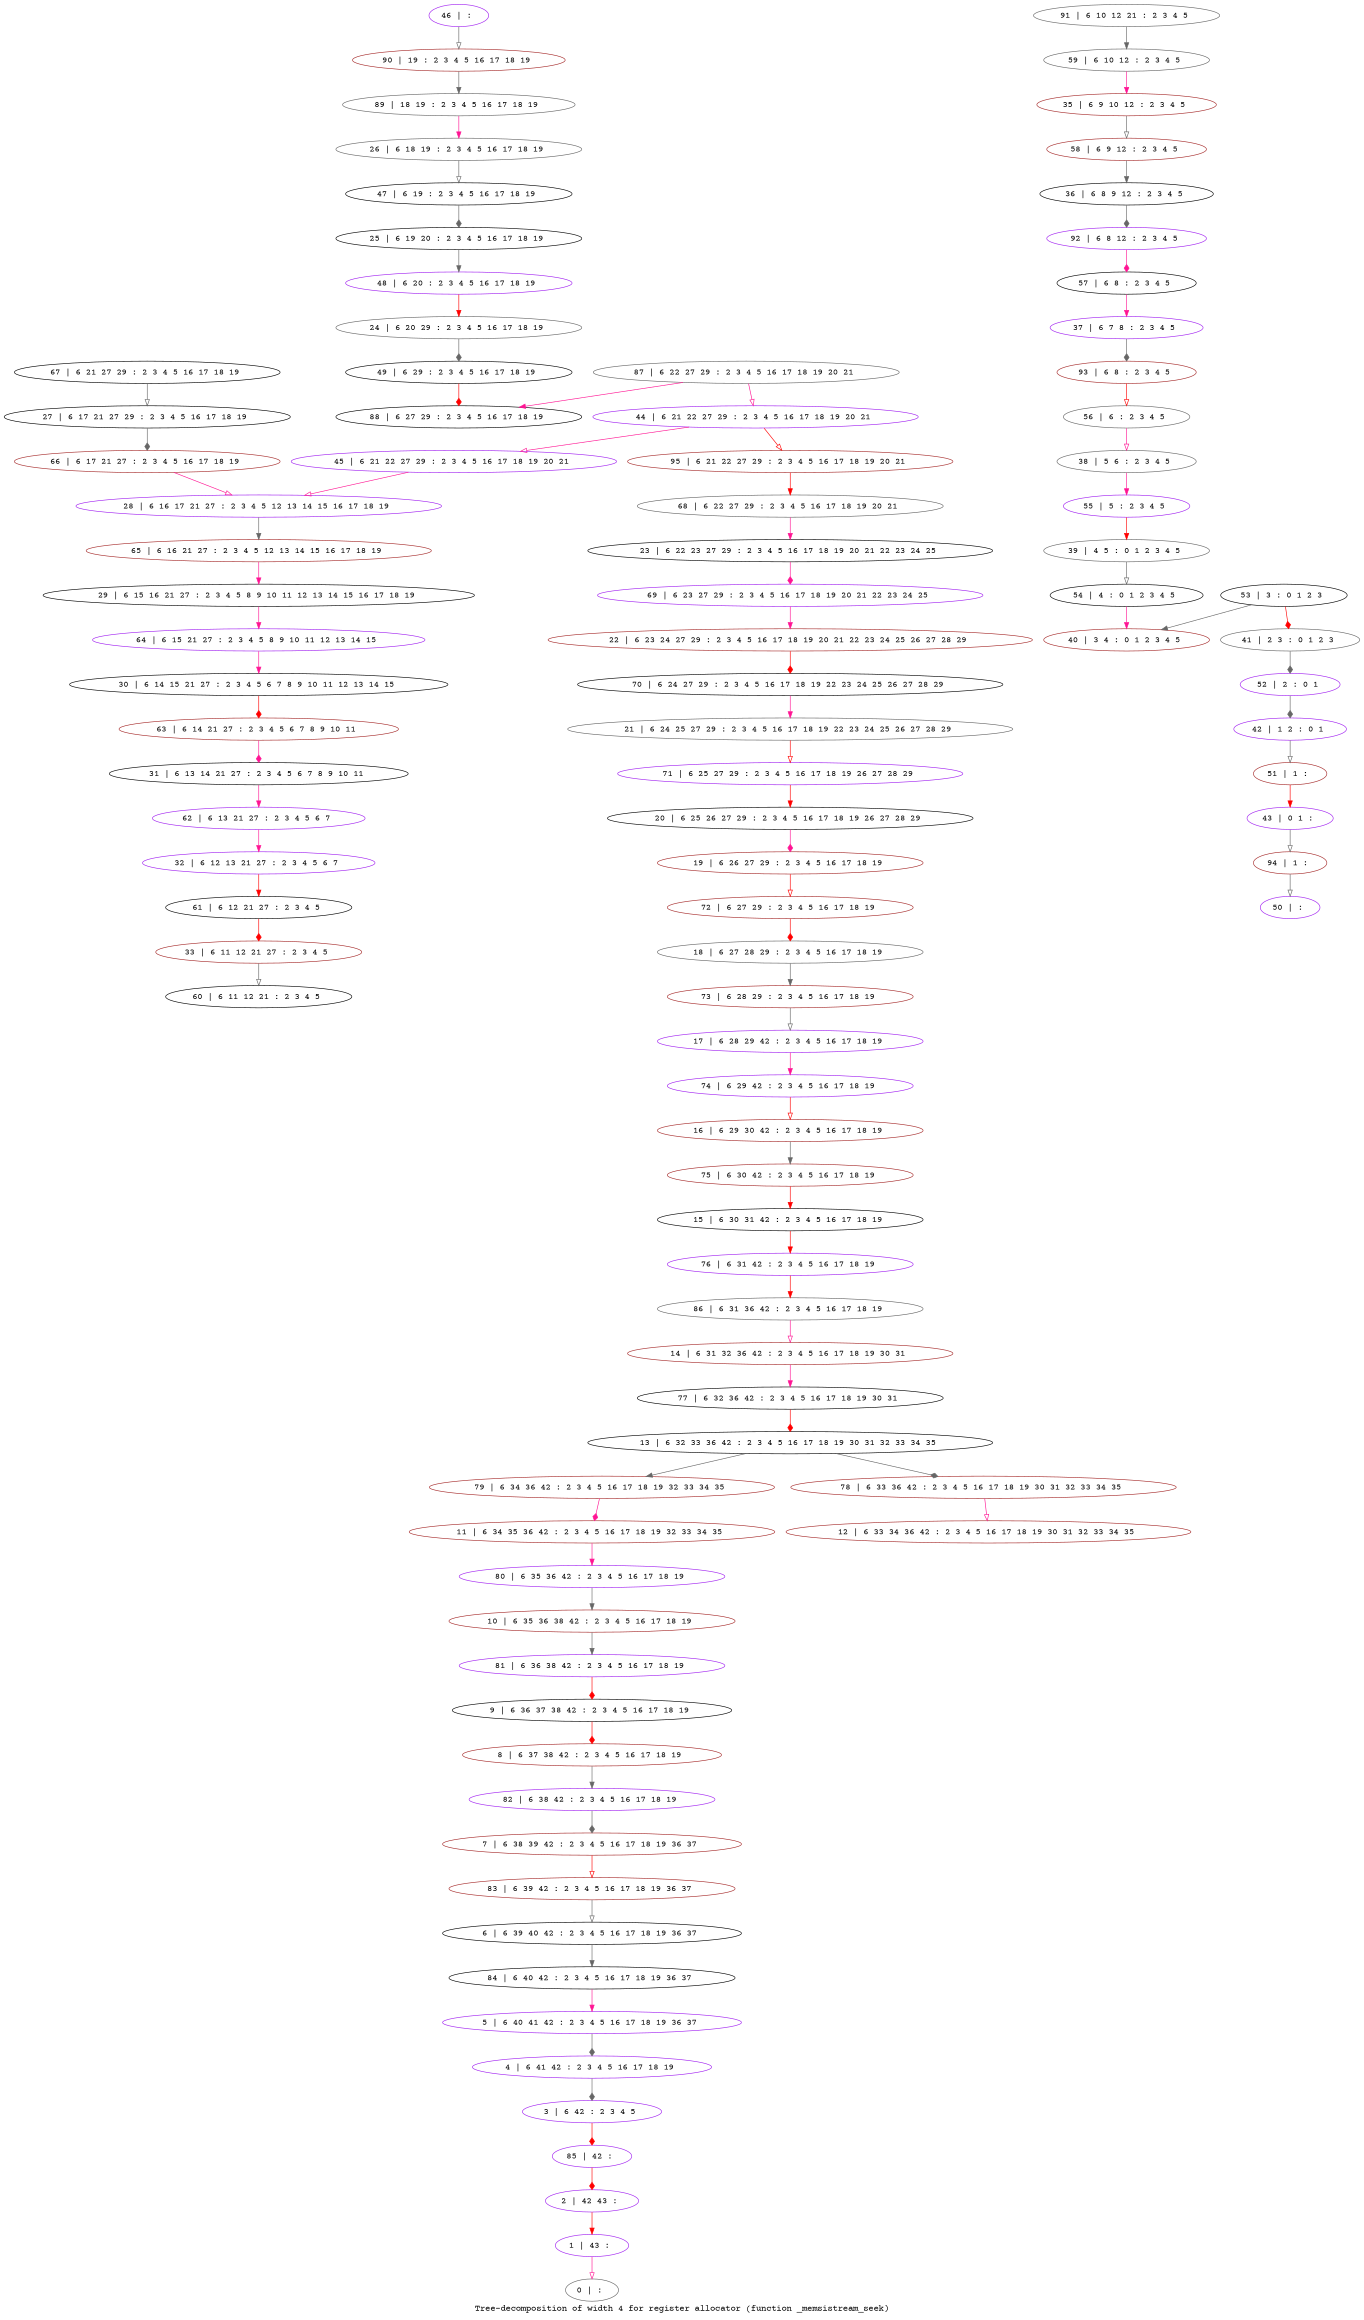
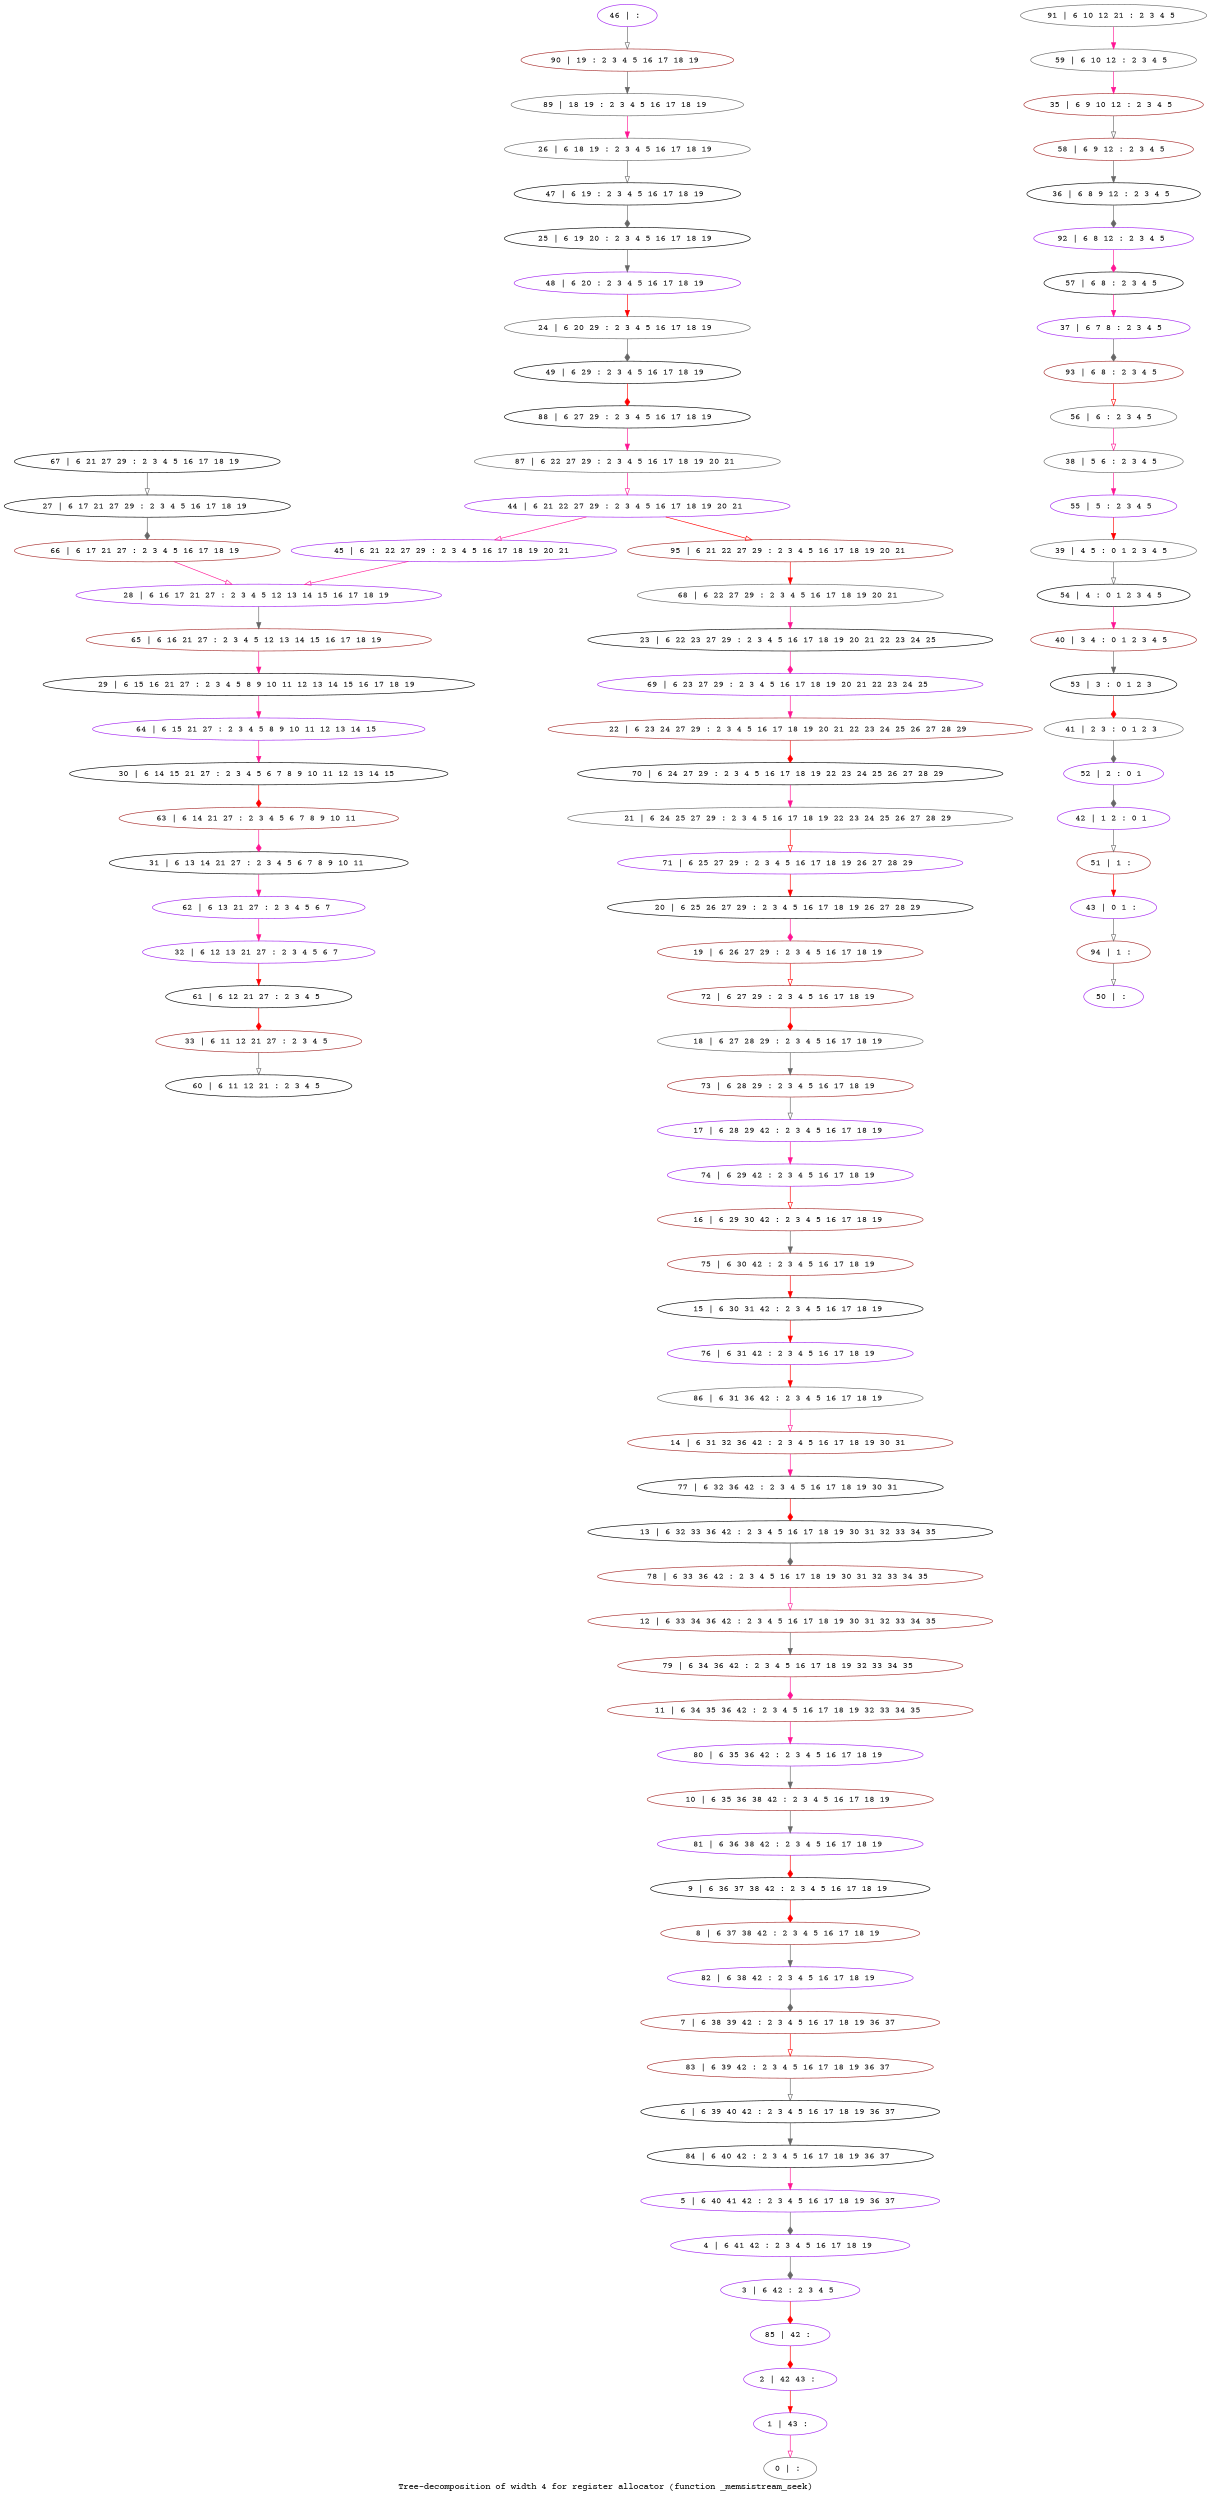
(1127, 35) -> (1114, 35)
(604, 394) -> (627, 436)
(1209, 616) -> (1114, 659)
(699, 1464) -> (790, 1640)
